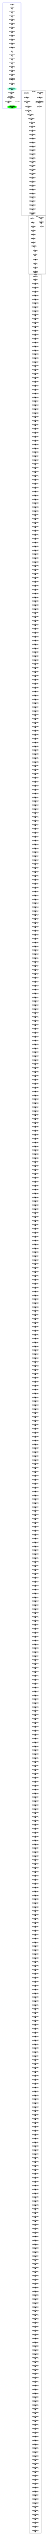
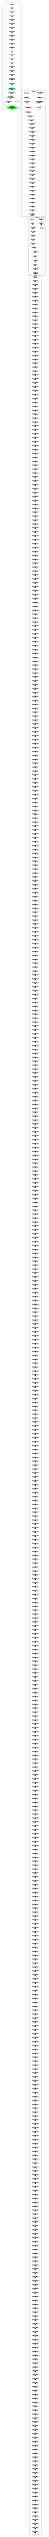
(12, 107) -> (12, 108)
